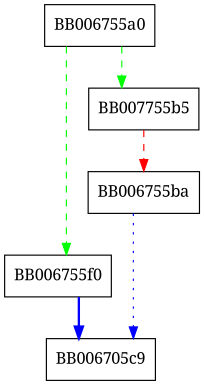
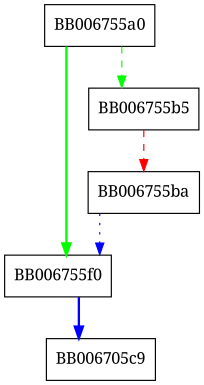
(144, 109) -> (144, 109)
(66, 145) -> (66, 145)
(133, 270) -> (100, 228)
